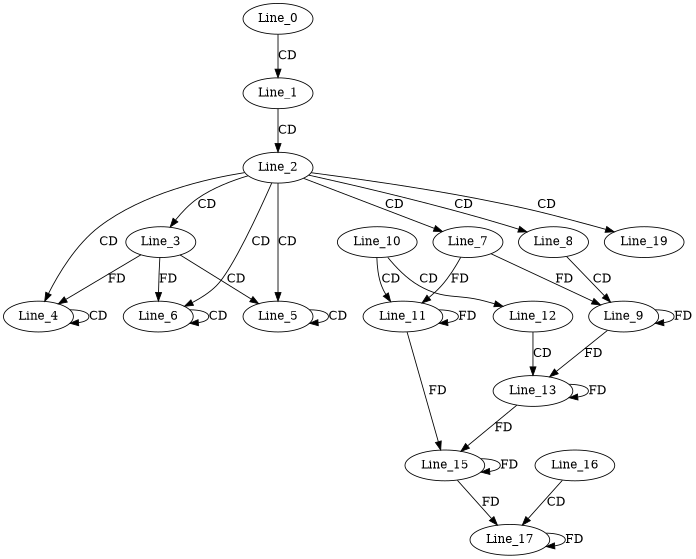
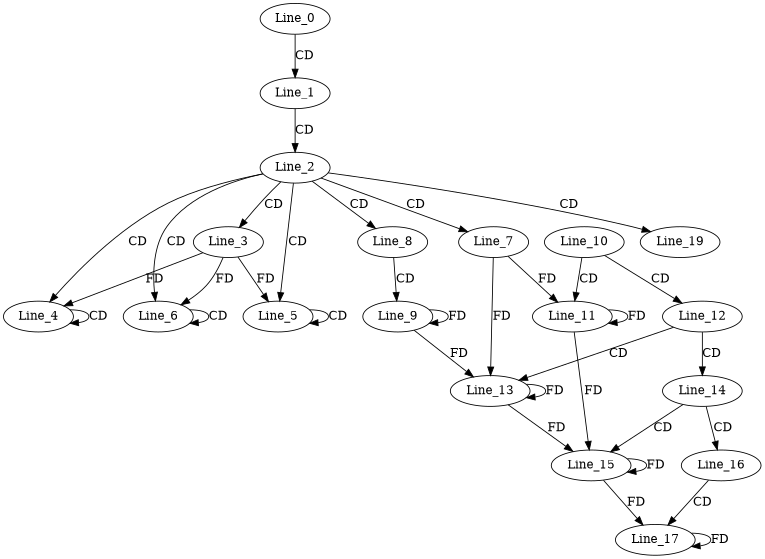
(542, 277) -> (492, 312)
(236, 279) -> (266, 279)
none -> (702, 391)
